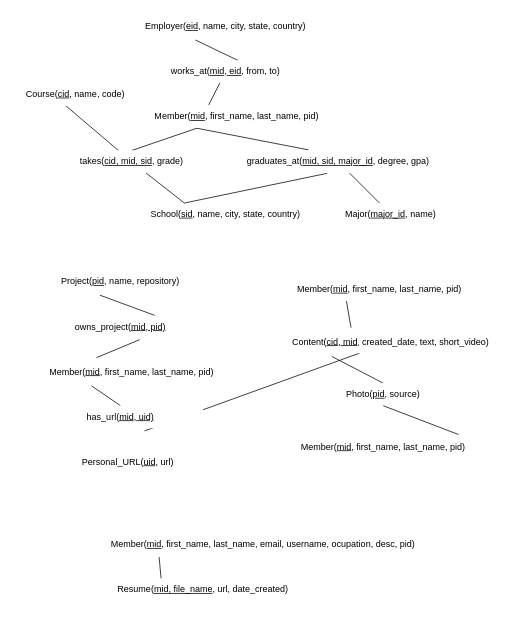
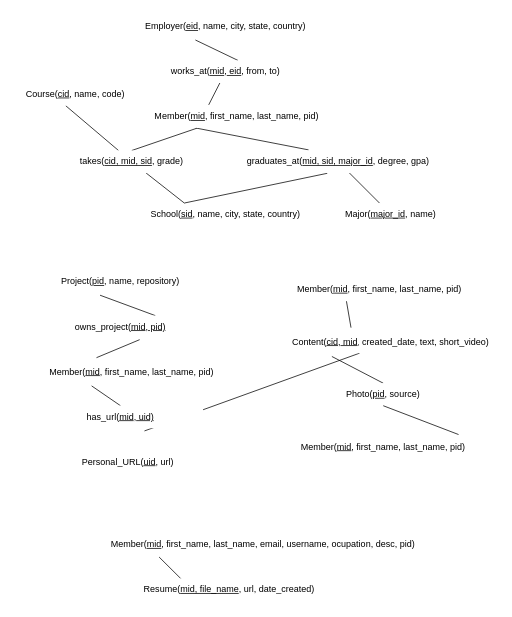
(203, 589) -> (229, 589)
